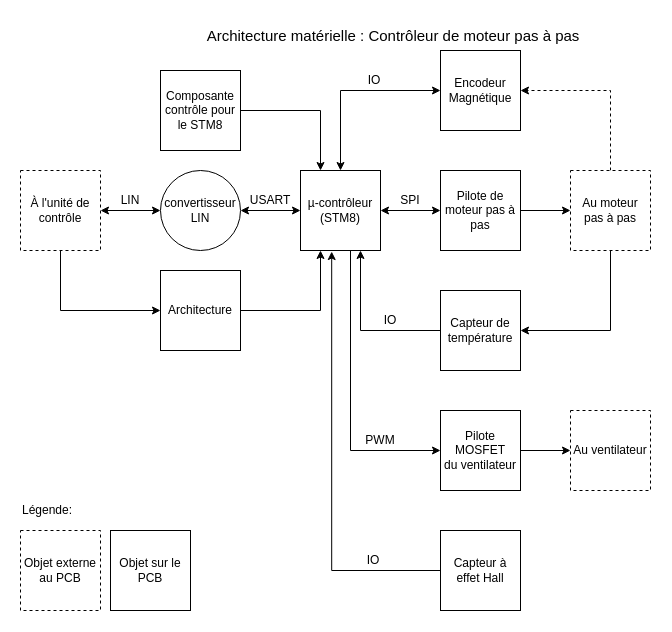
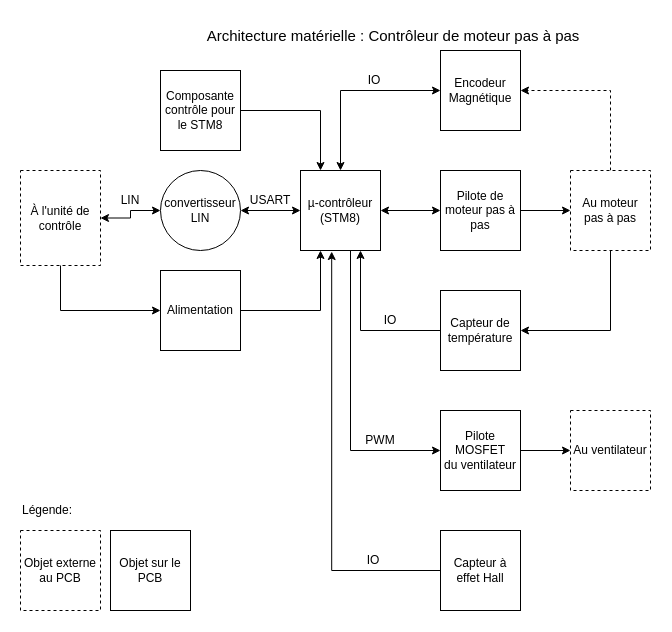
(411, 201) -> none
(61, 211) -> (61, 218)
(201, 311) -> (201, 311)
